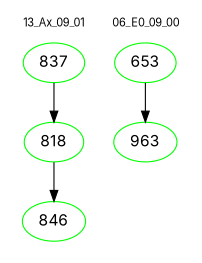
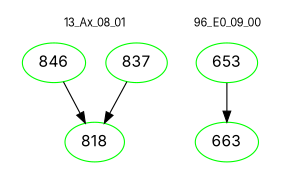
(54, 24) -> (95, 24)
(146, 24) -> (227, 24)
(145, 142) -> (227, 142)
(54, 176) -> (72, 97)
